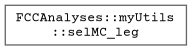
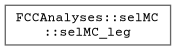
(96, 25) -> (88, 25)
